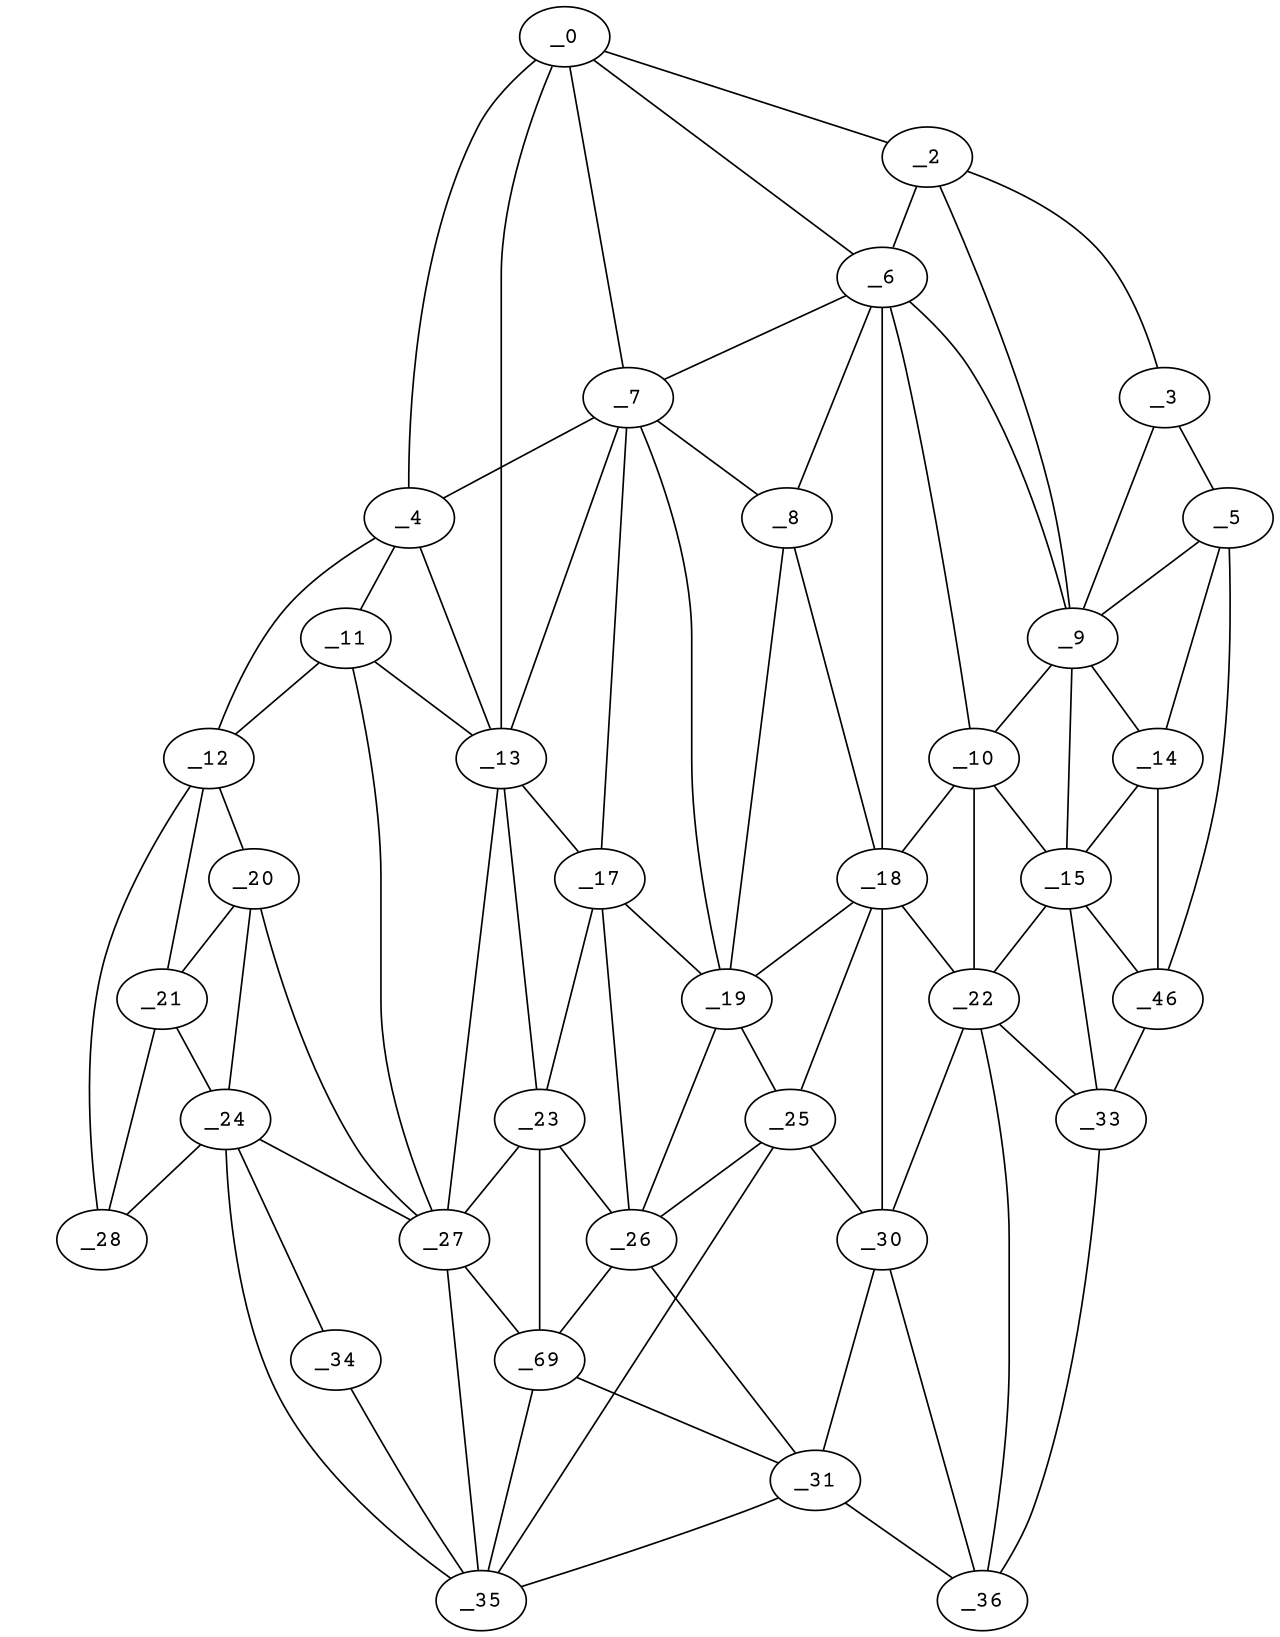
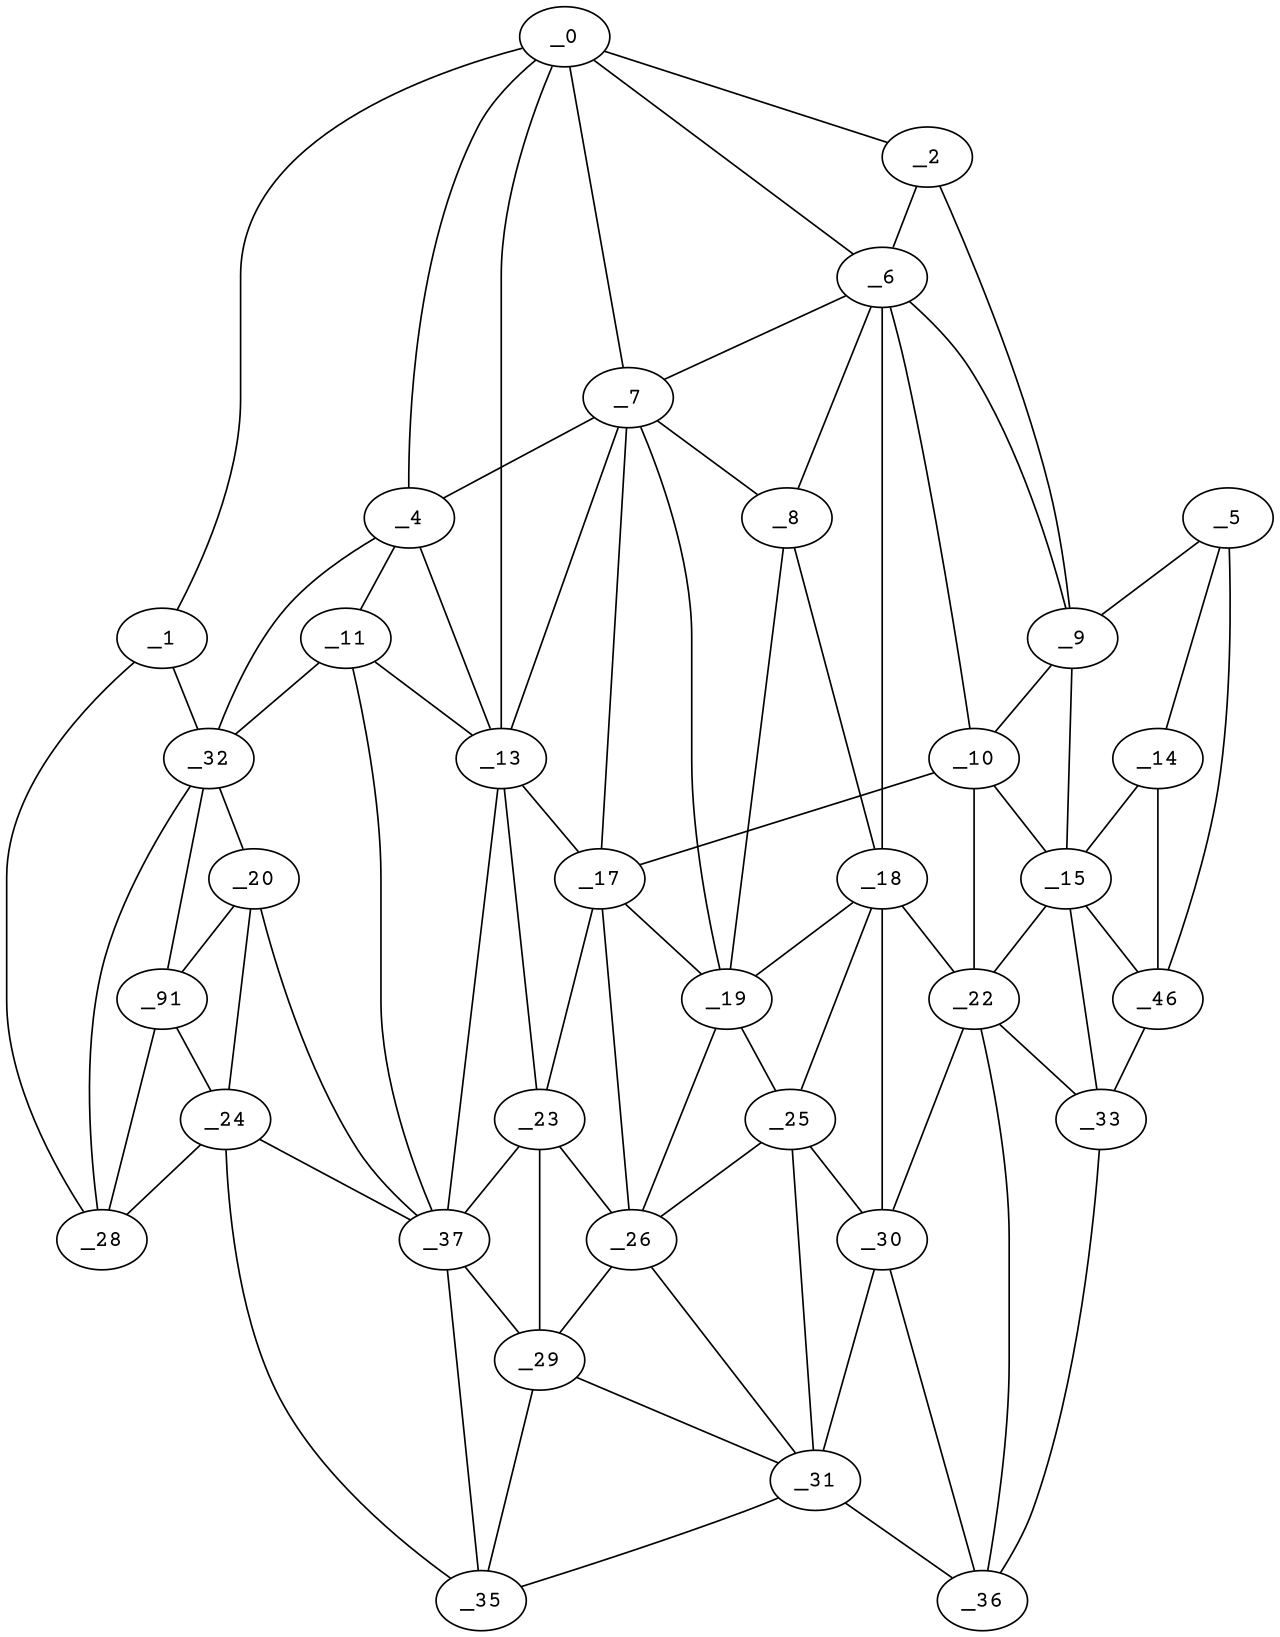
(1165, 398) -> none
none -> (162, 638)
(1115, 698) -> none
(209, 759) -> (209, 759)
(928, 819) -> (787, 819)
(162, 999) -> (162, 999)
(444, 1240) -> (444, 1240)
(336, 1360) -> none
(540, 1360) -> (540, 1360)
(636, 1360) -> (803, 1300)
